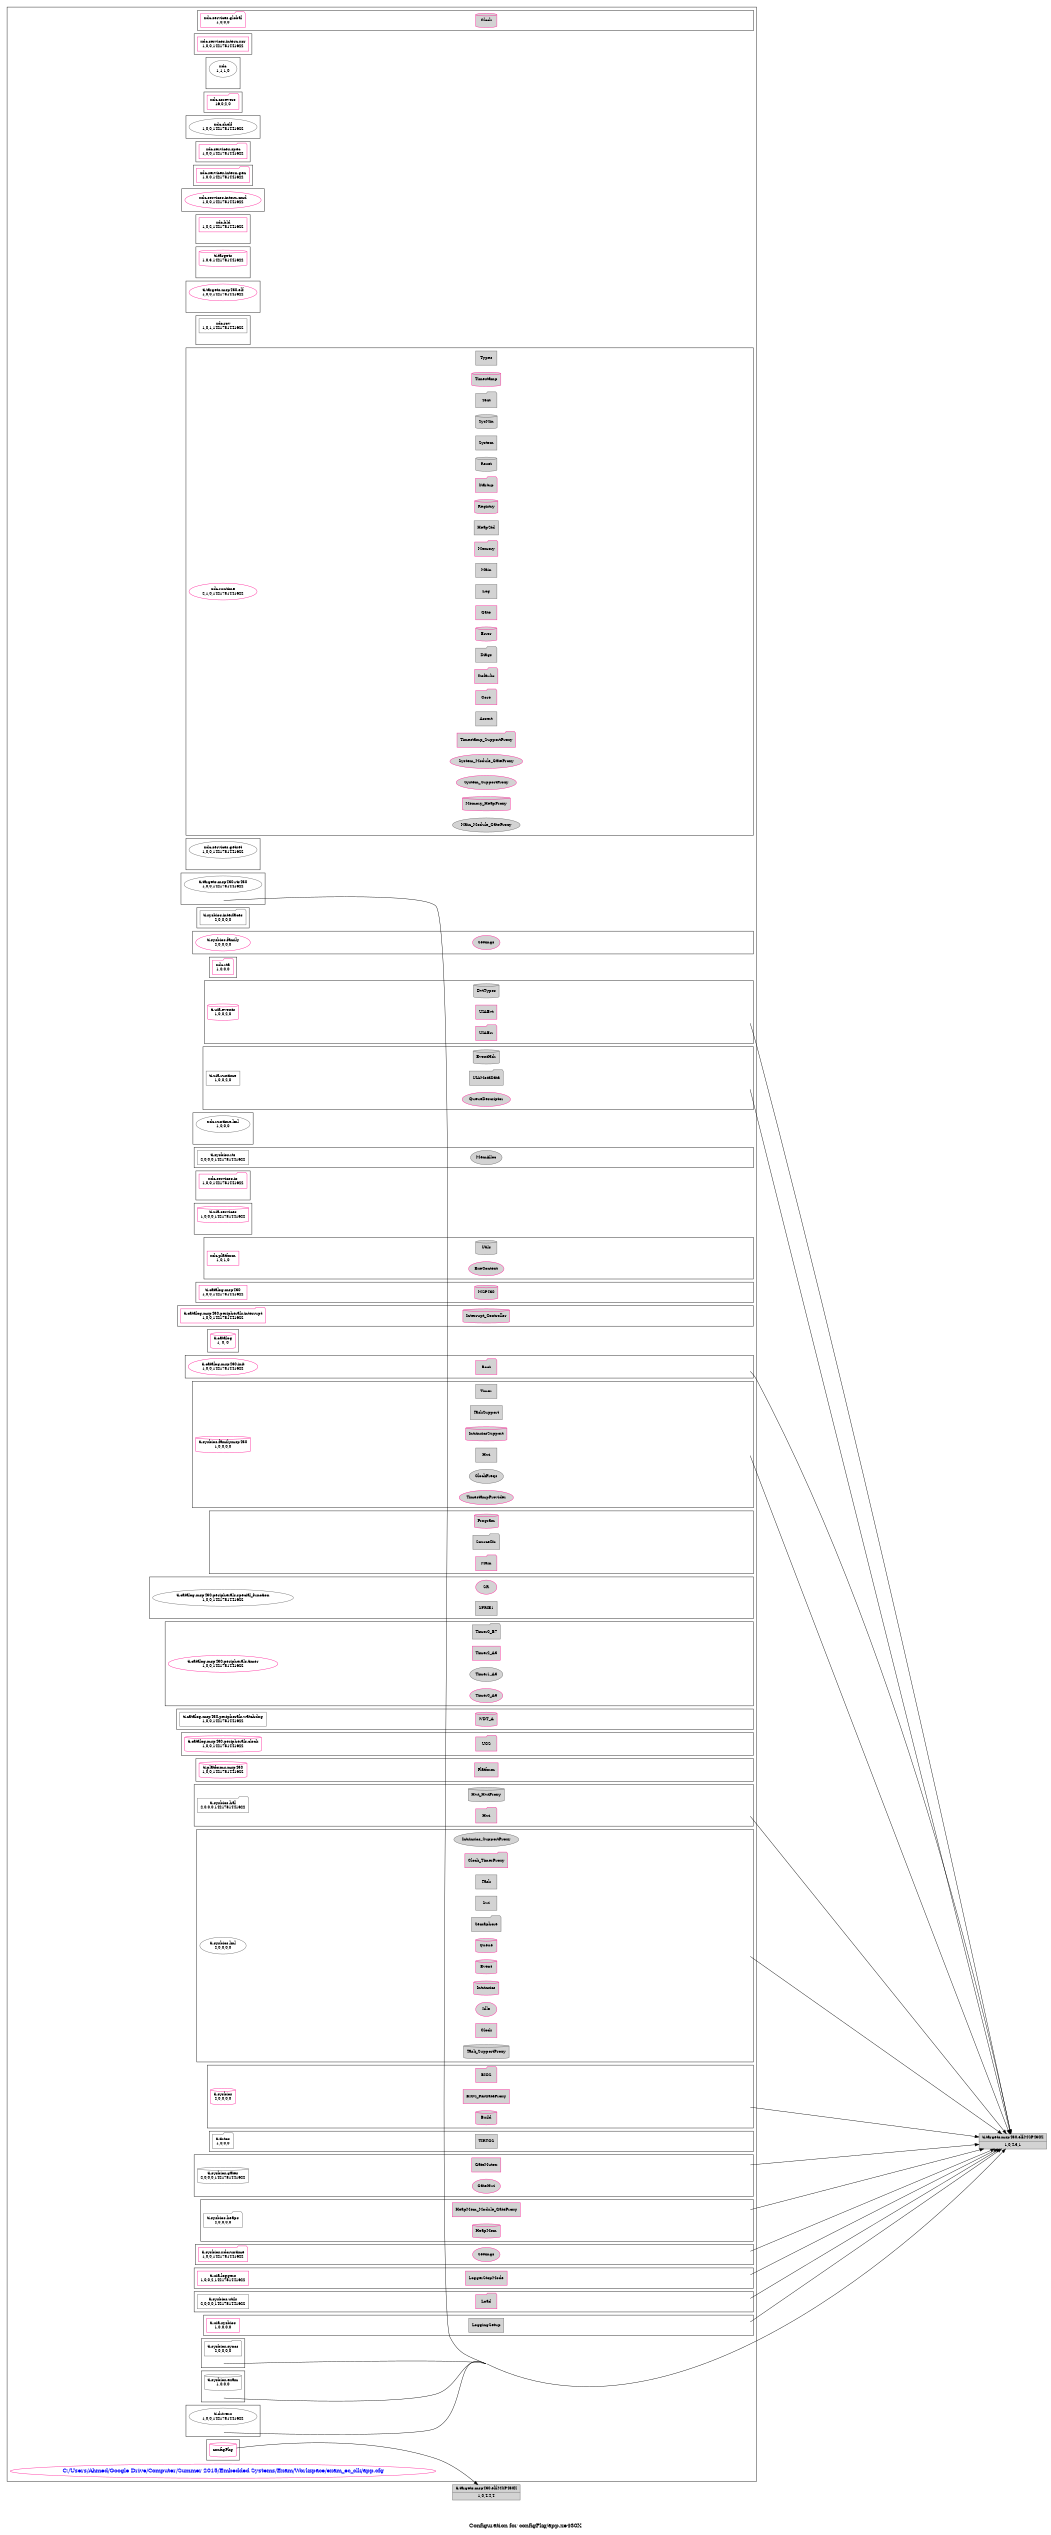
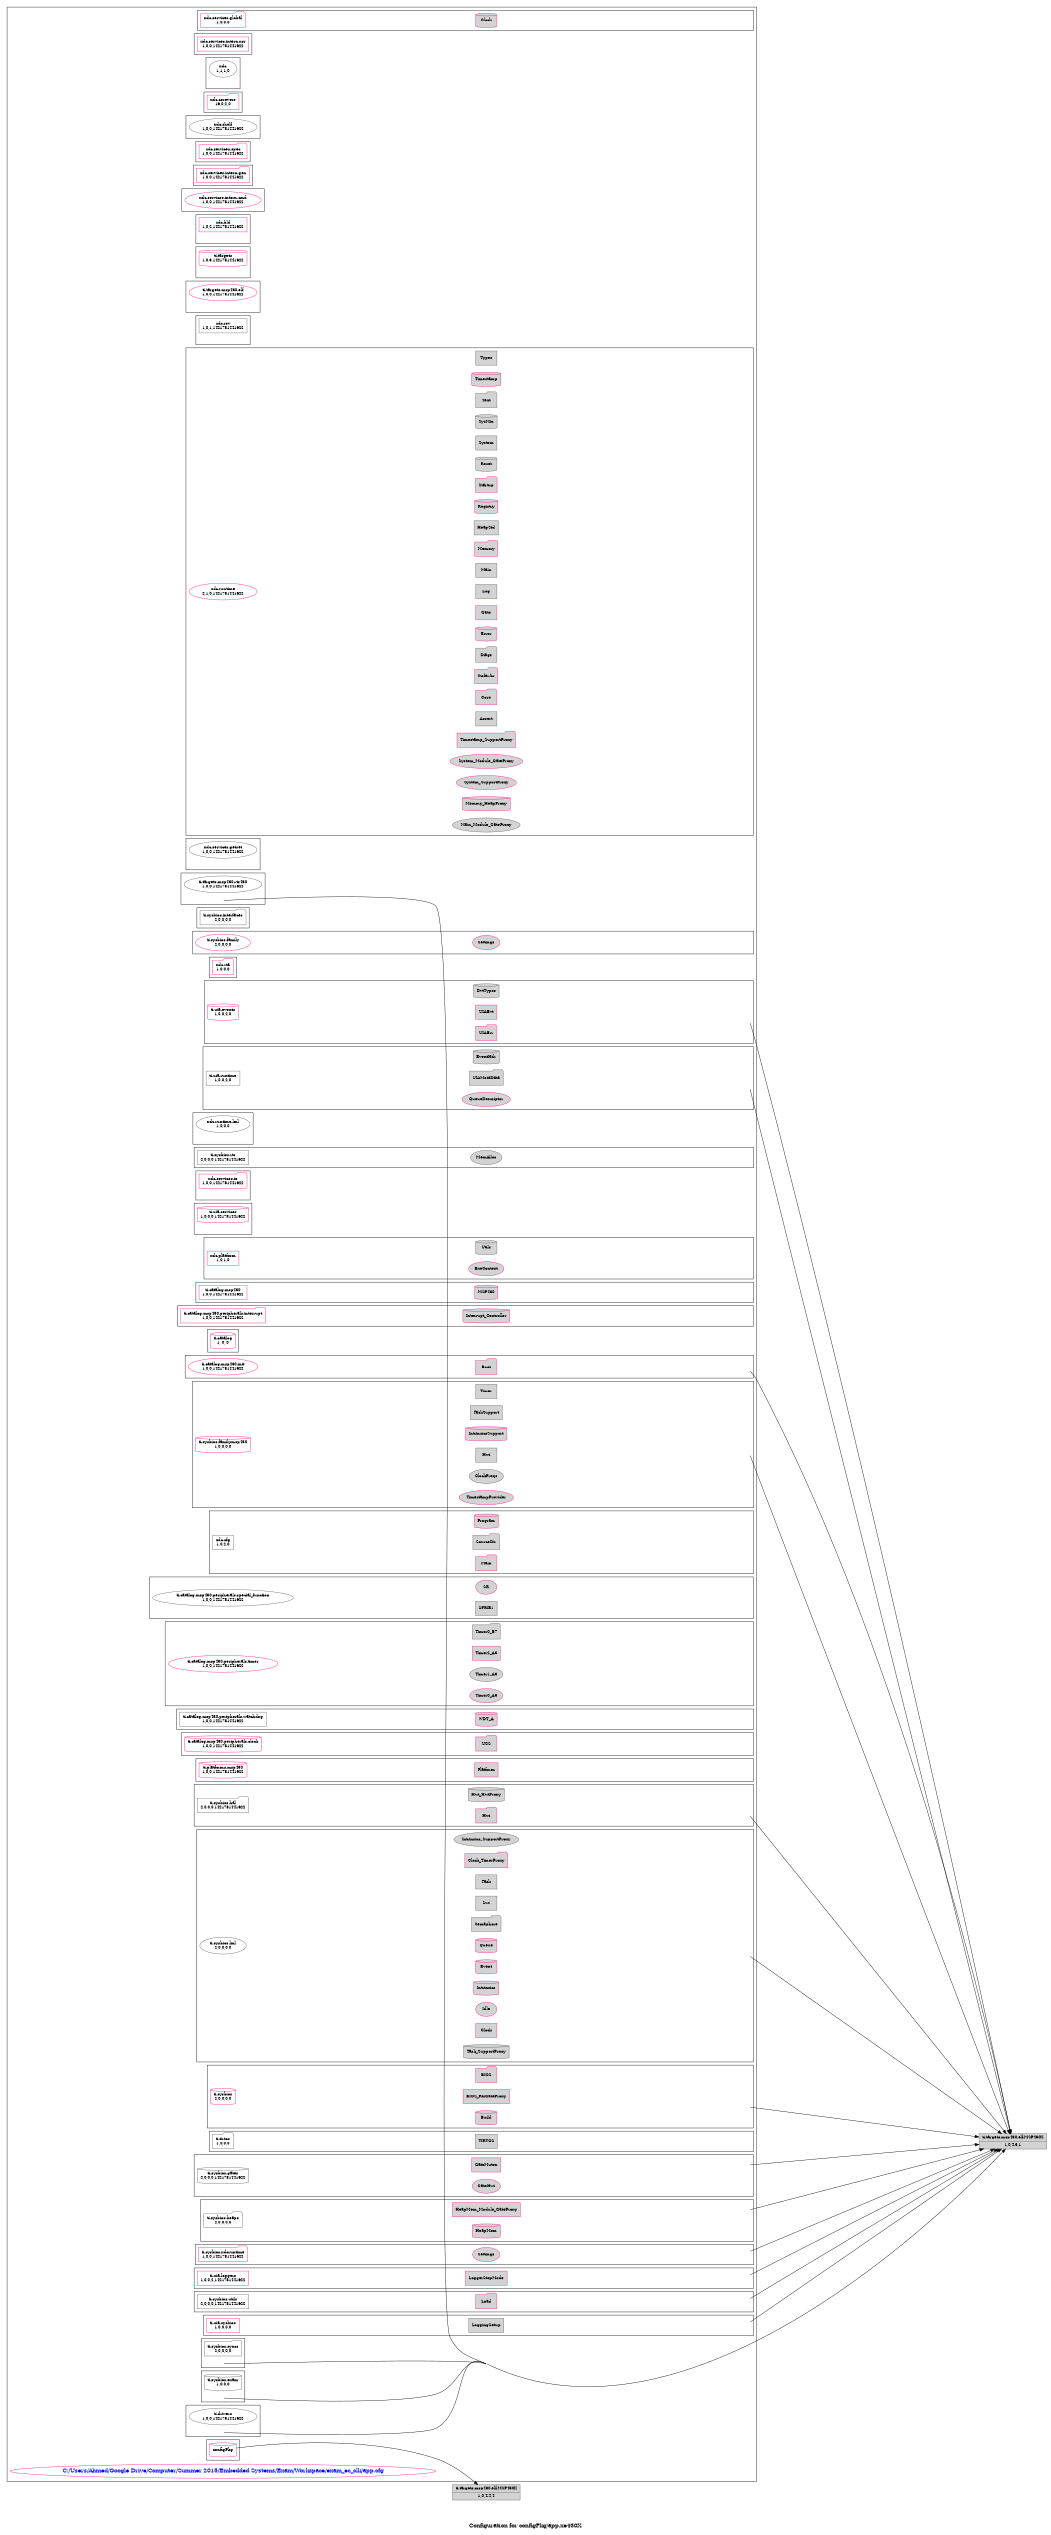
none -> (223, 1542)
